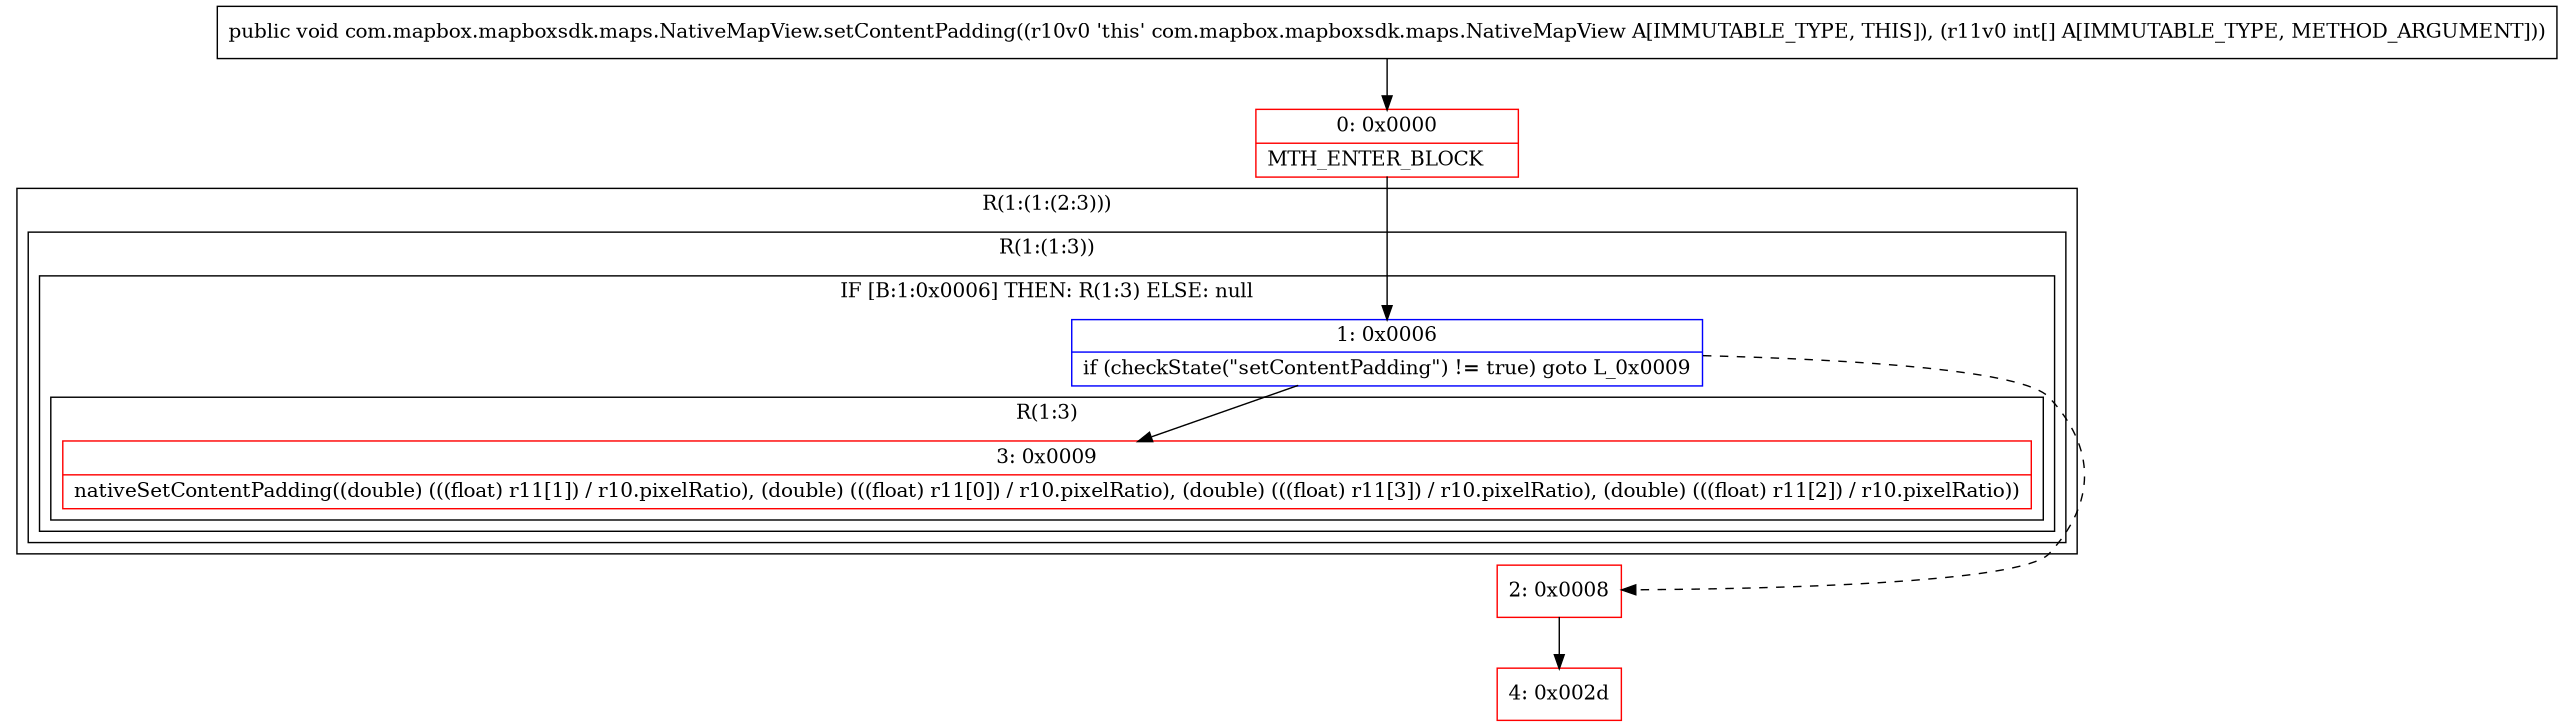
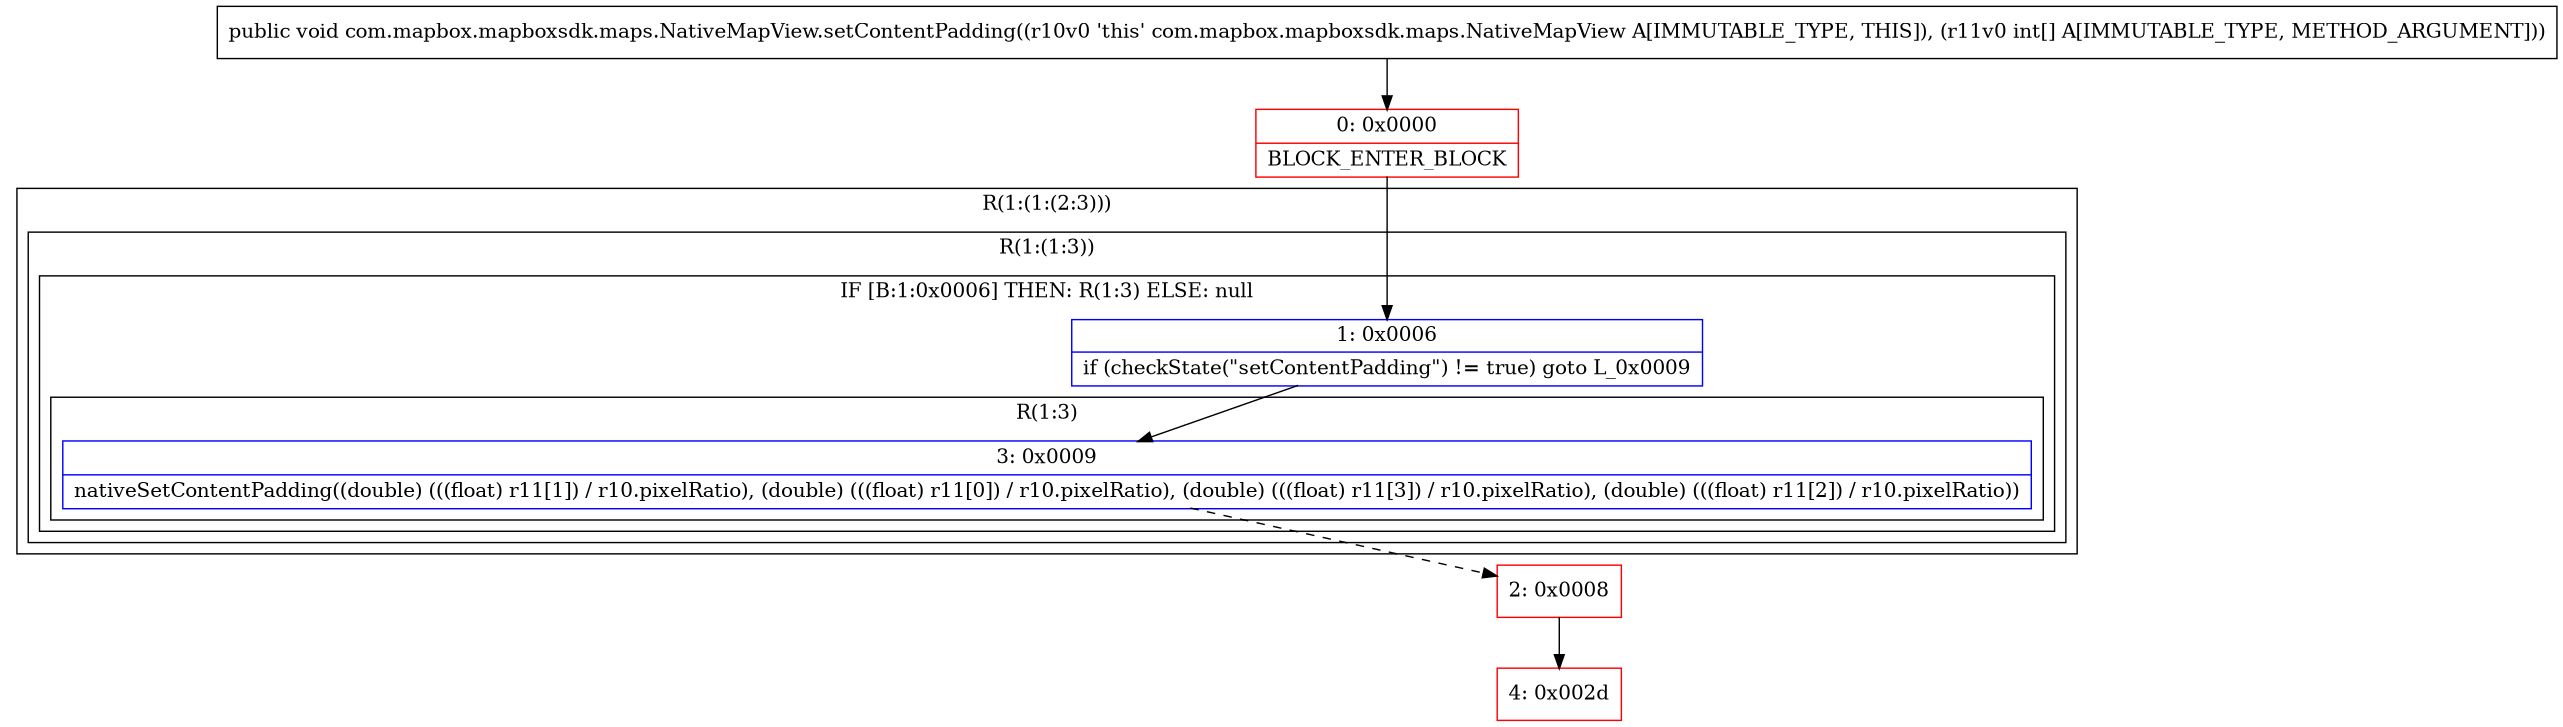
(1376, 159) -> (1387, 159)
(1047, 475) -> (1047, 475)
(2012, 567) -> (1337, 541)
